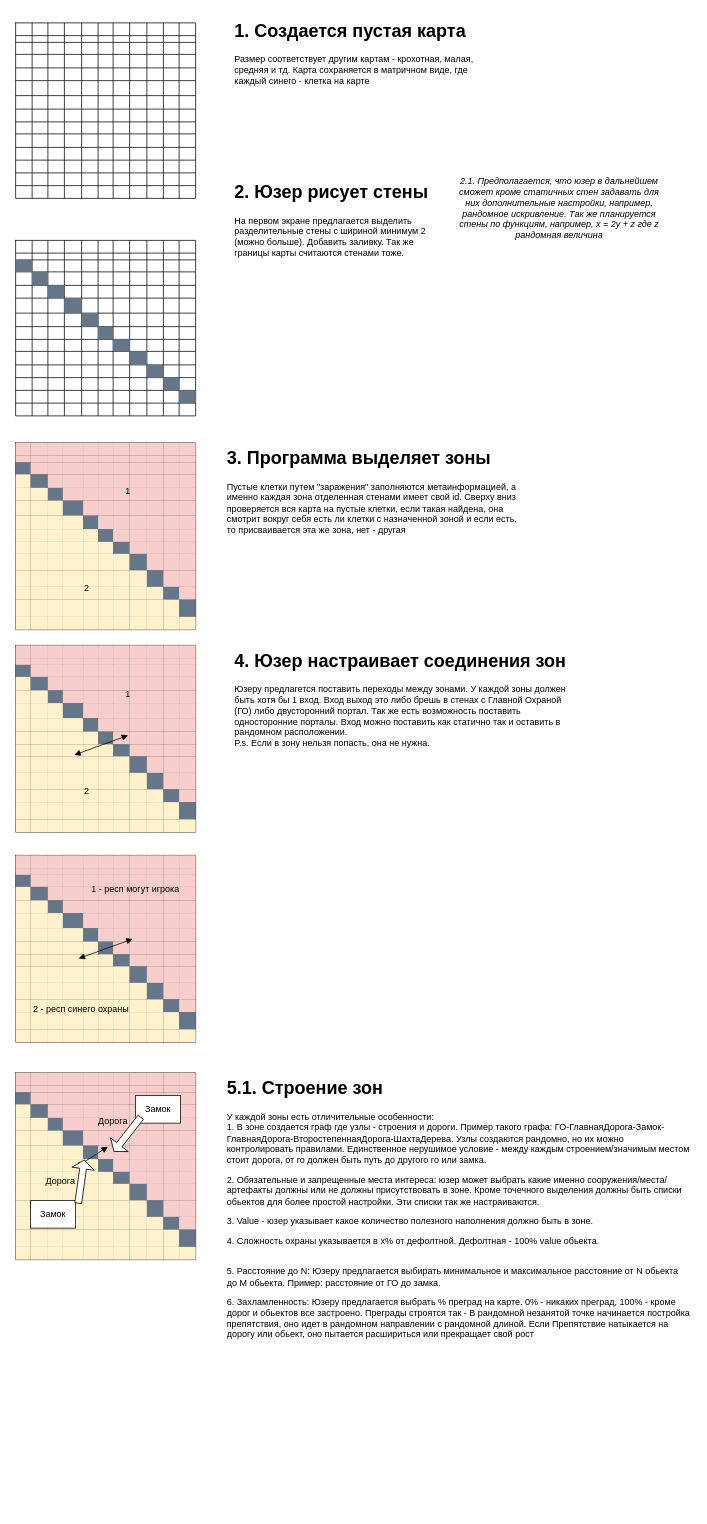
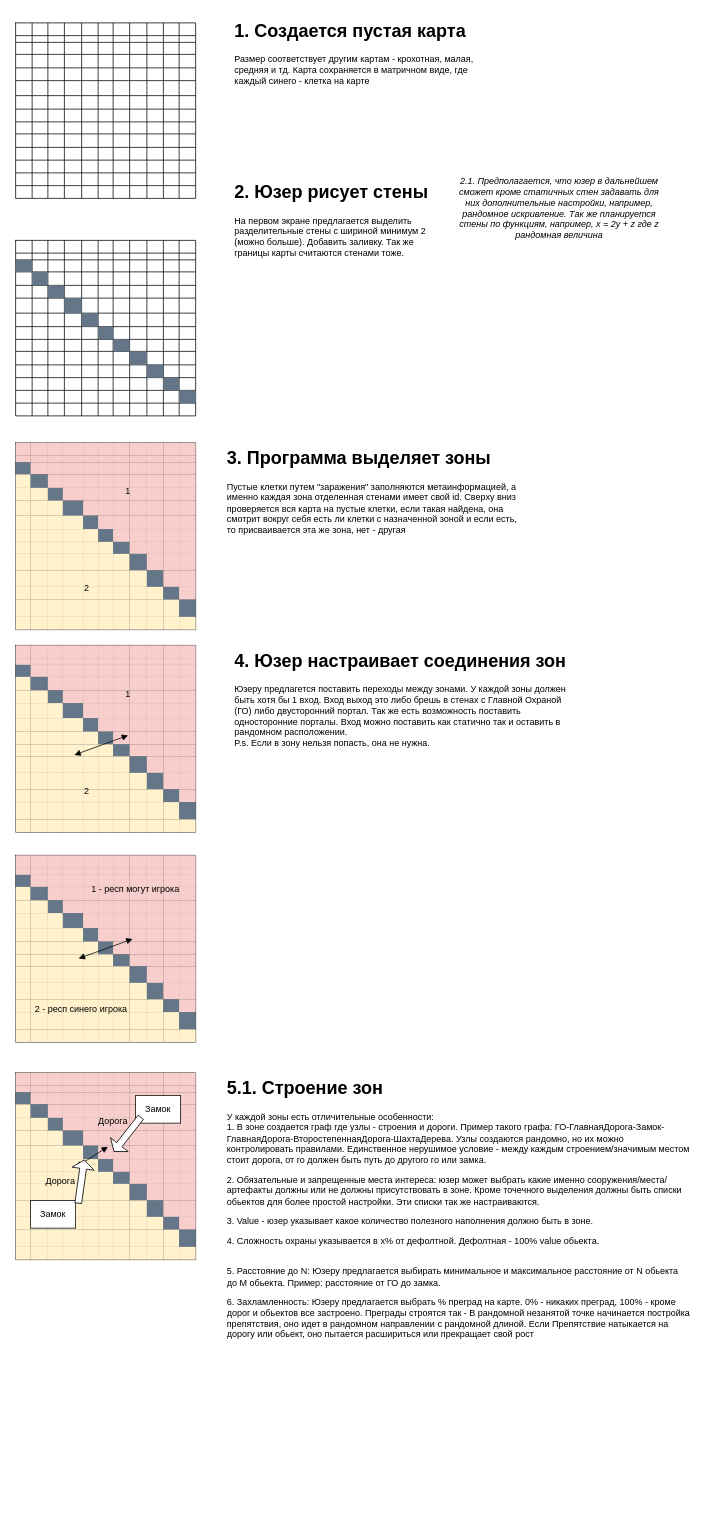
(81, 1009) -> (81, 1009)
